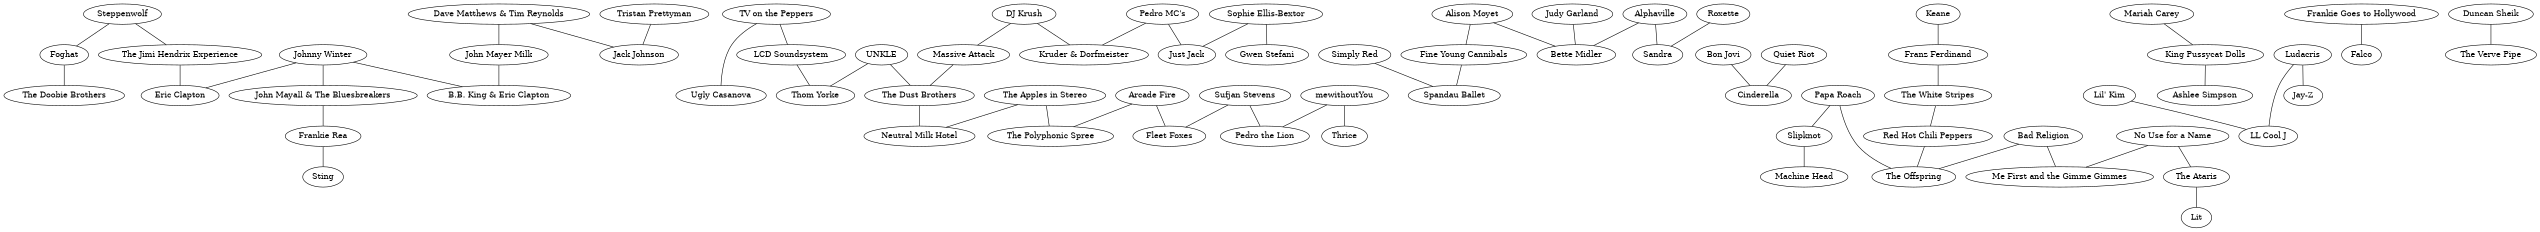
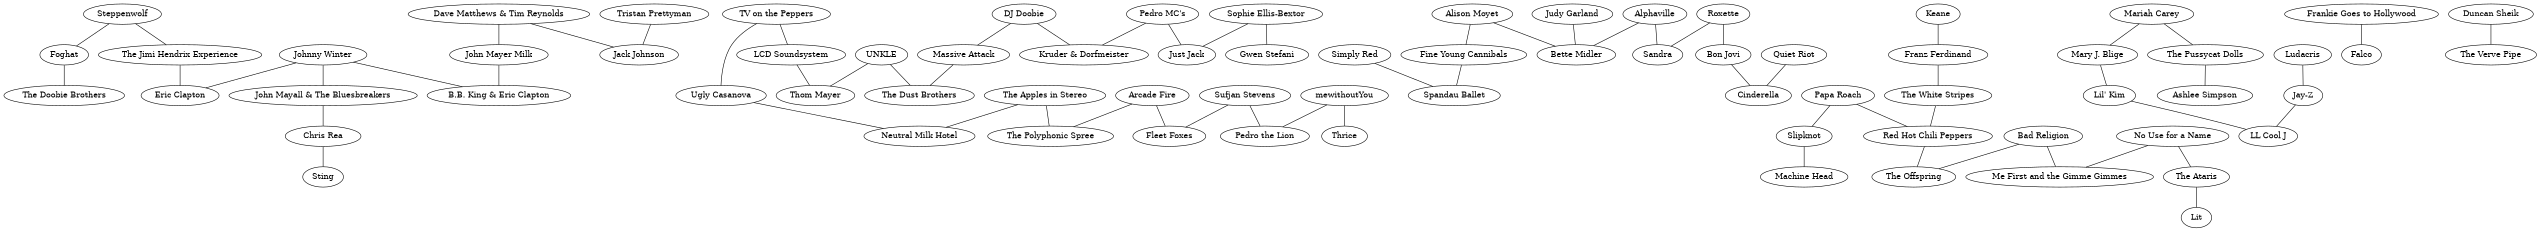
(1024, 14) -> (1024, 14)
none -> (1723, 35)
none -> (2098, 55)
(2205, 55) -> (2205, 55)
(2276, 93) -> (2286, 116)
(815, 96) -> (815, 96)
(919, 116) -> (819, 116)
(323, 136) -> (323, 136)
(1857, 144) -> (1882, 115)
